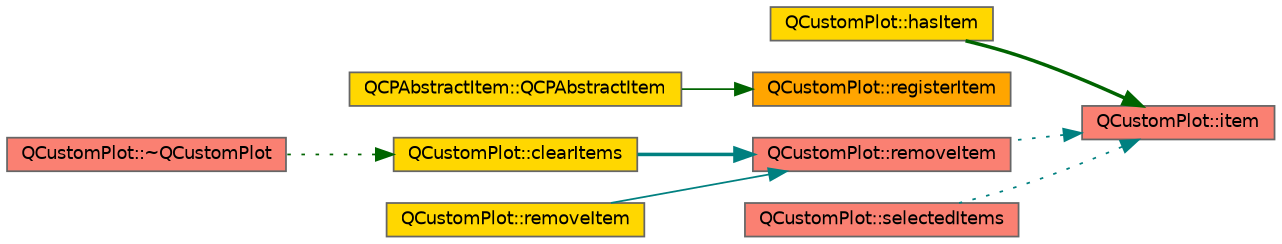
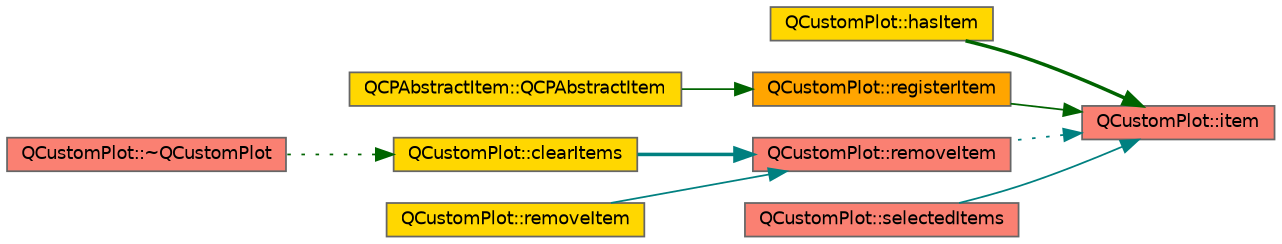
none -> (1037, 107)
(1042, 178) -> (1042, 178)
